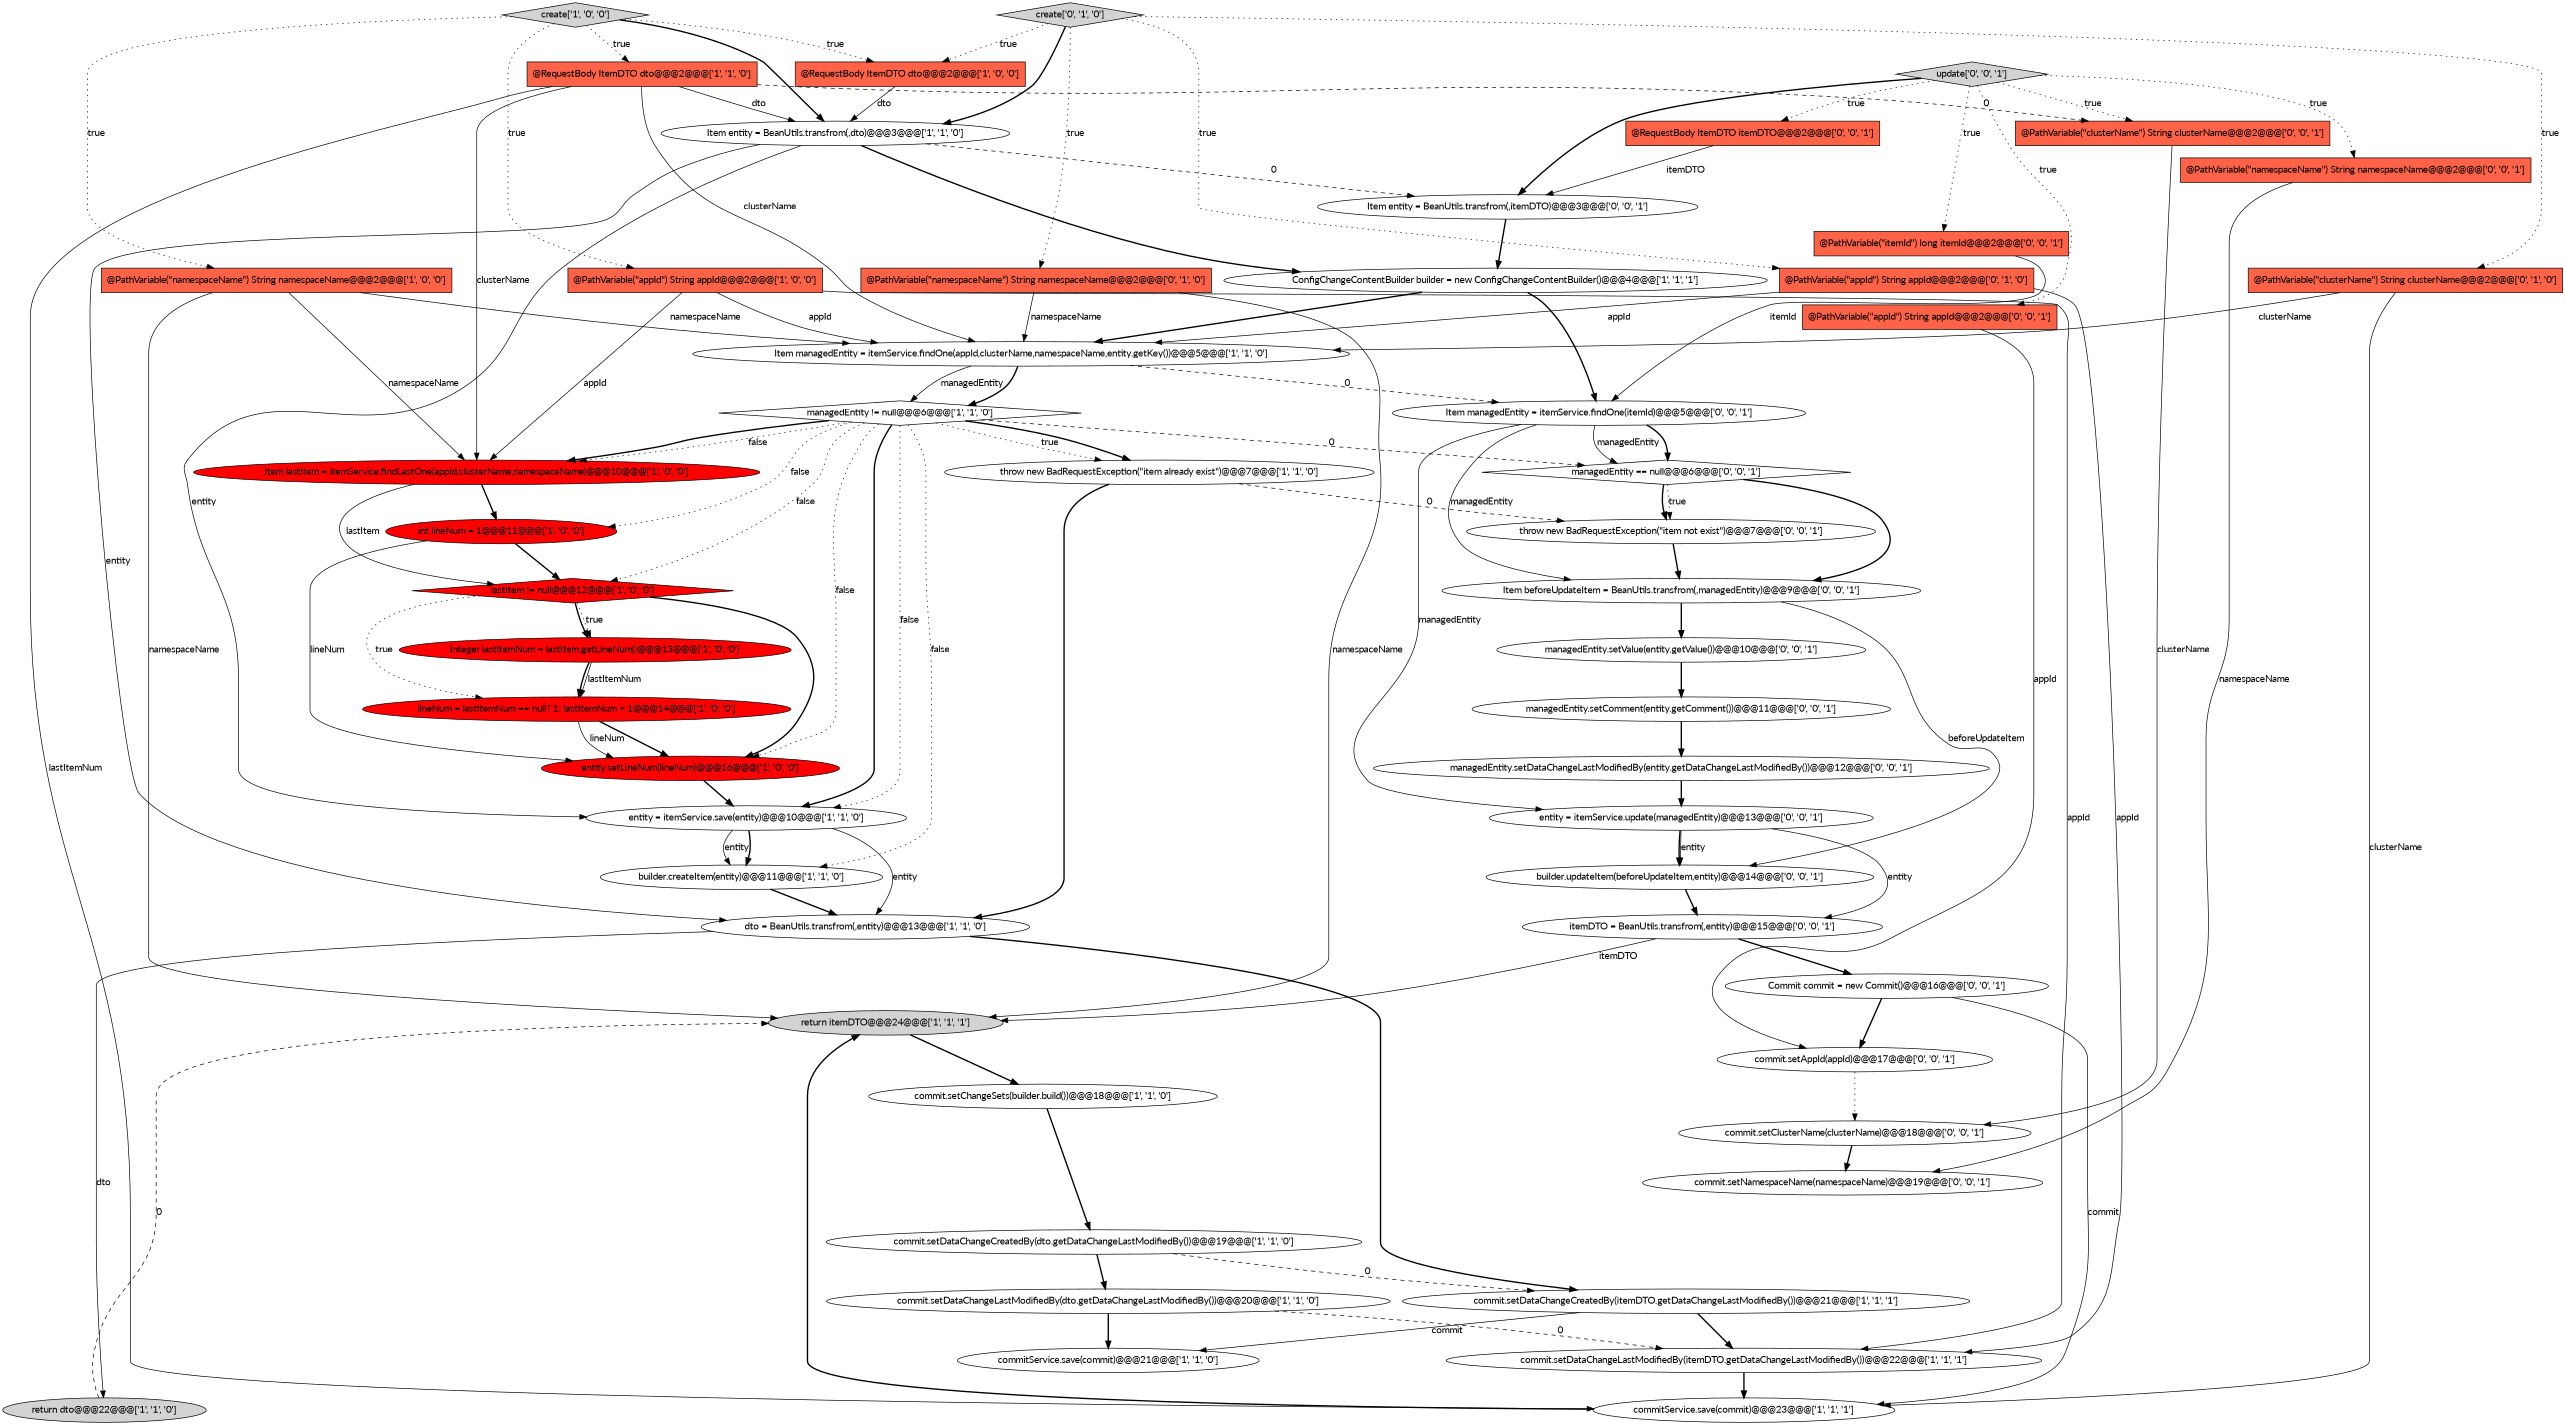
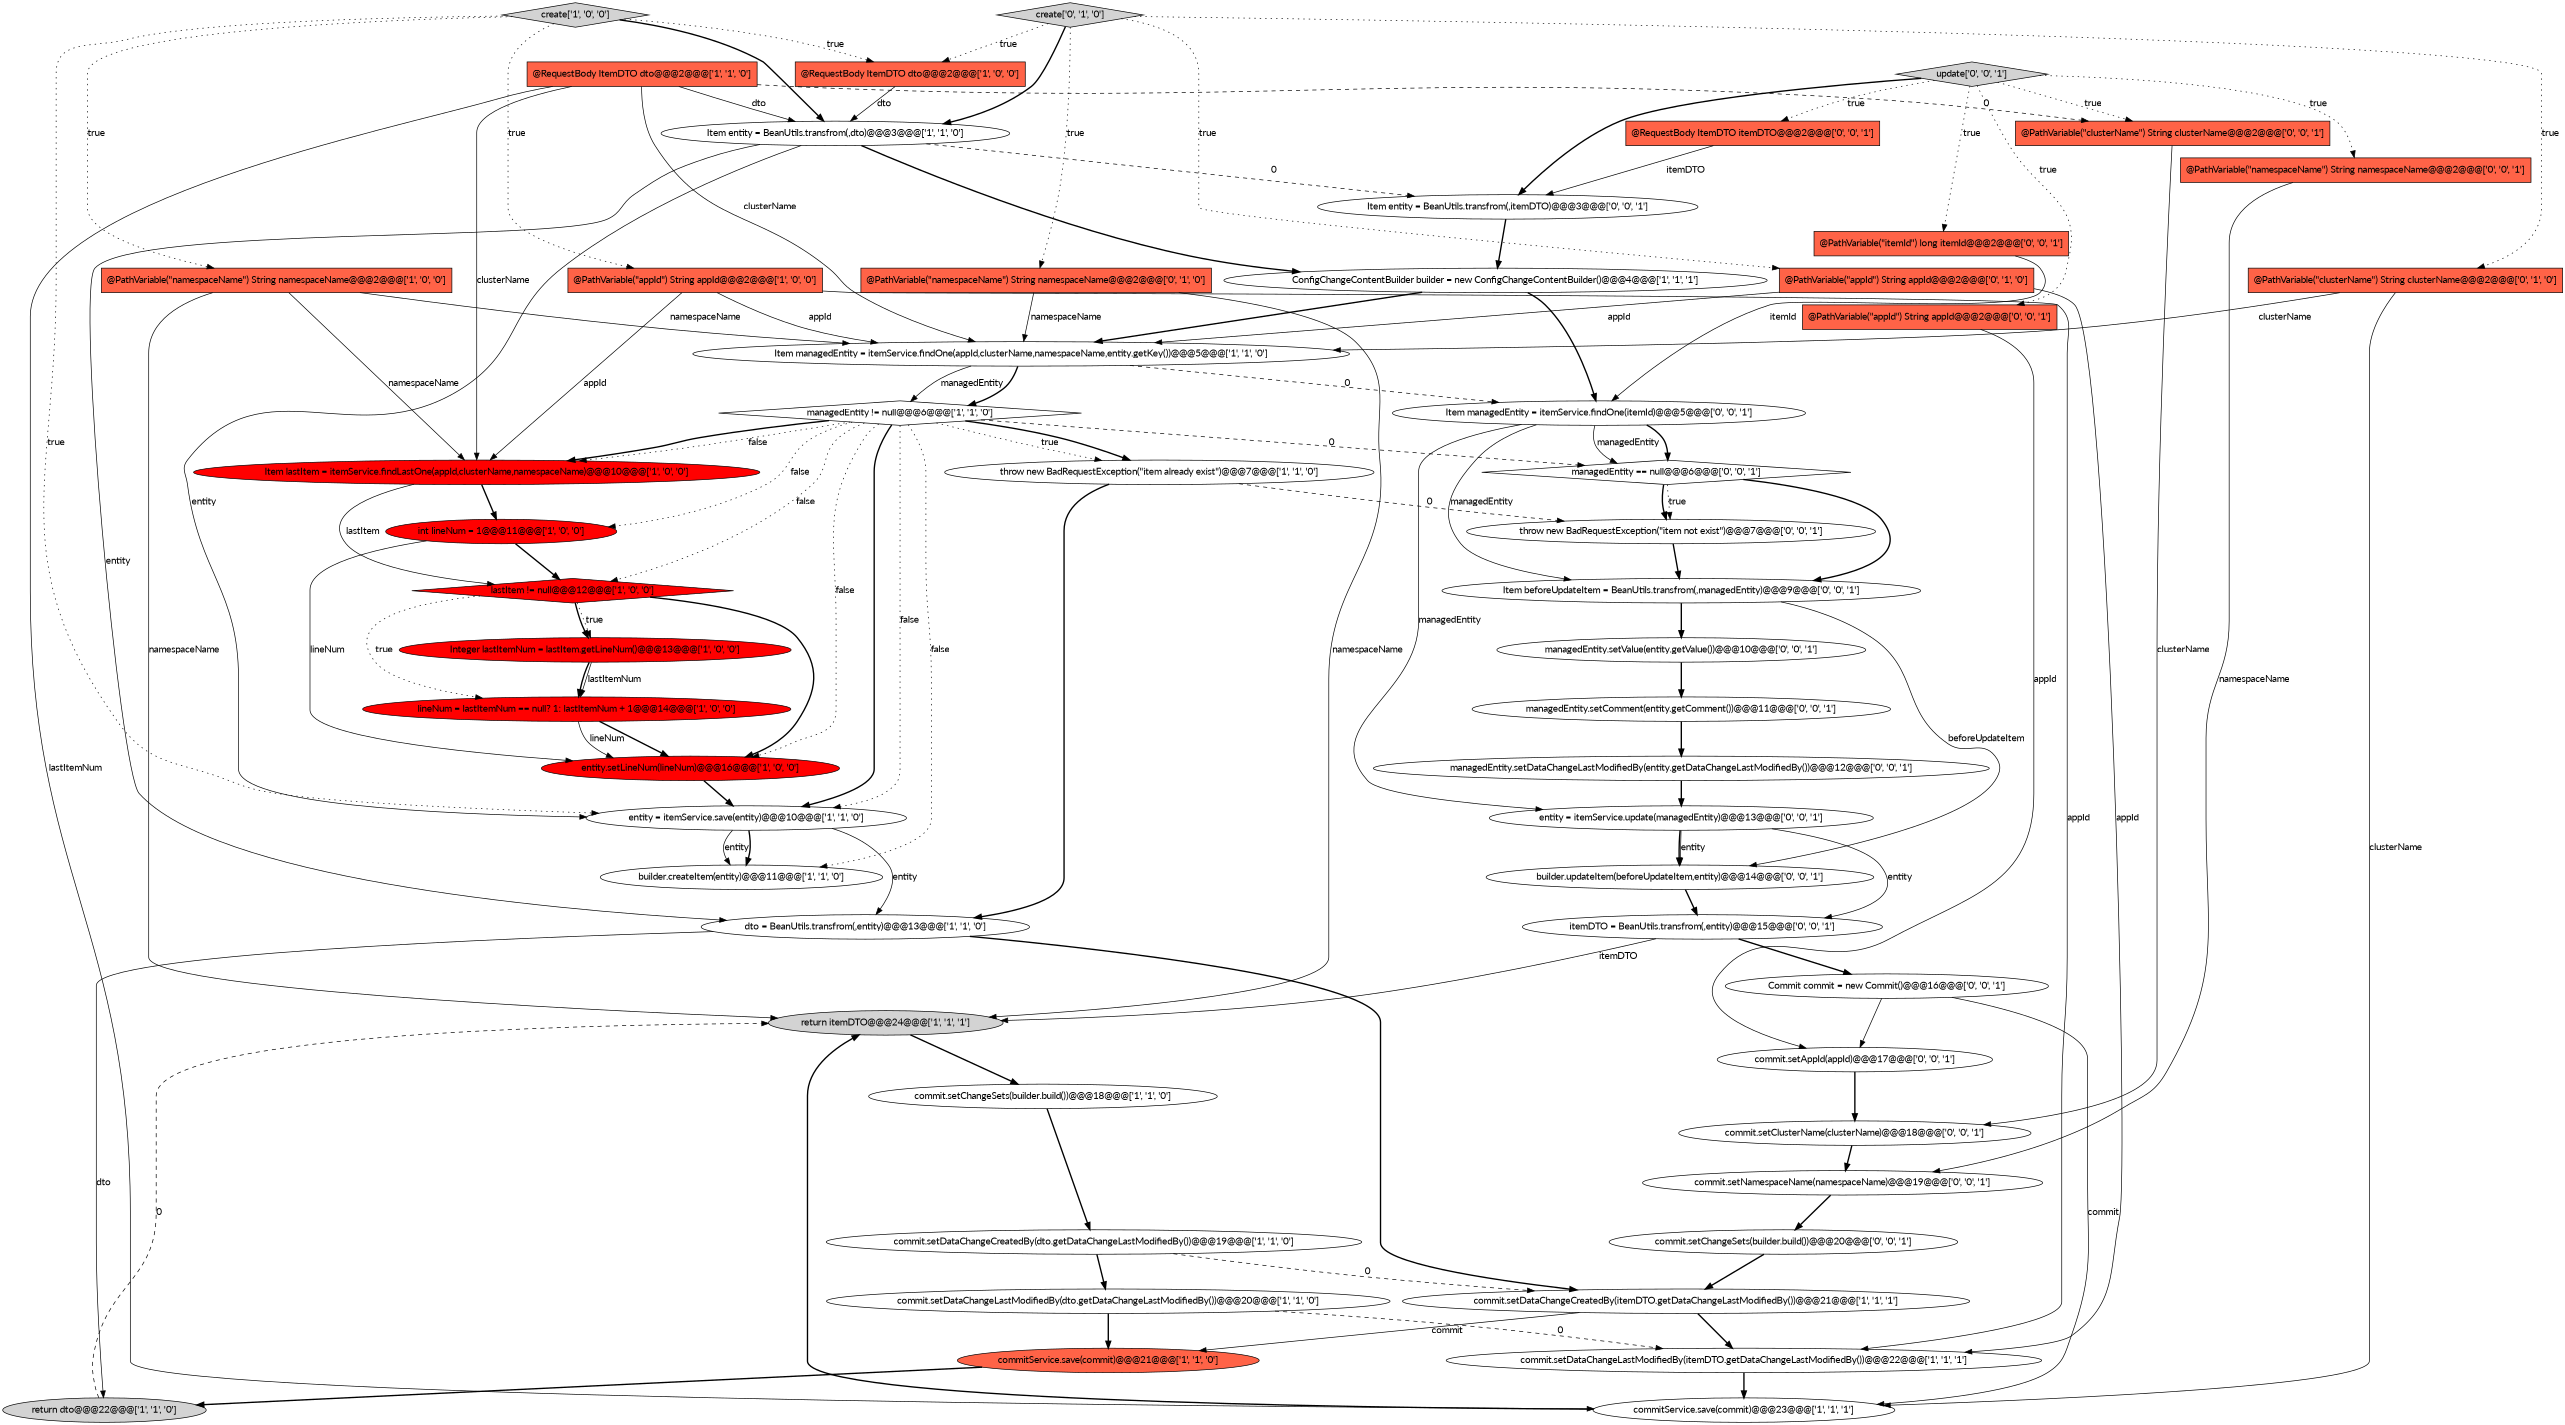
(605, 41) -> (49, 418)
(800, 901) -> none
(1872, 1020) -> (1872, 1020)
(1855, 1093) -> (1855, 1093)
none -> (1783, 1242)
(1108, 1360) -> (1108, 1360)
none -> (593, 1386)
